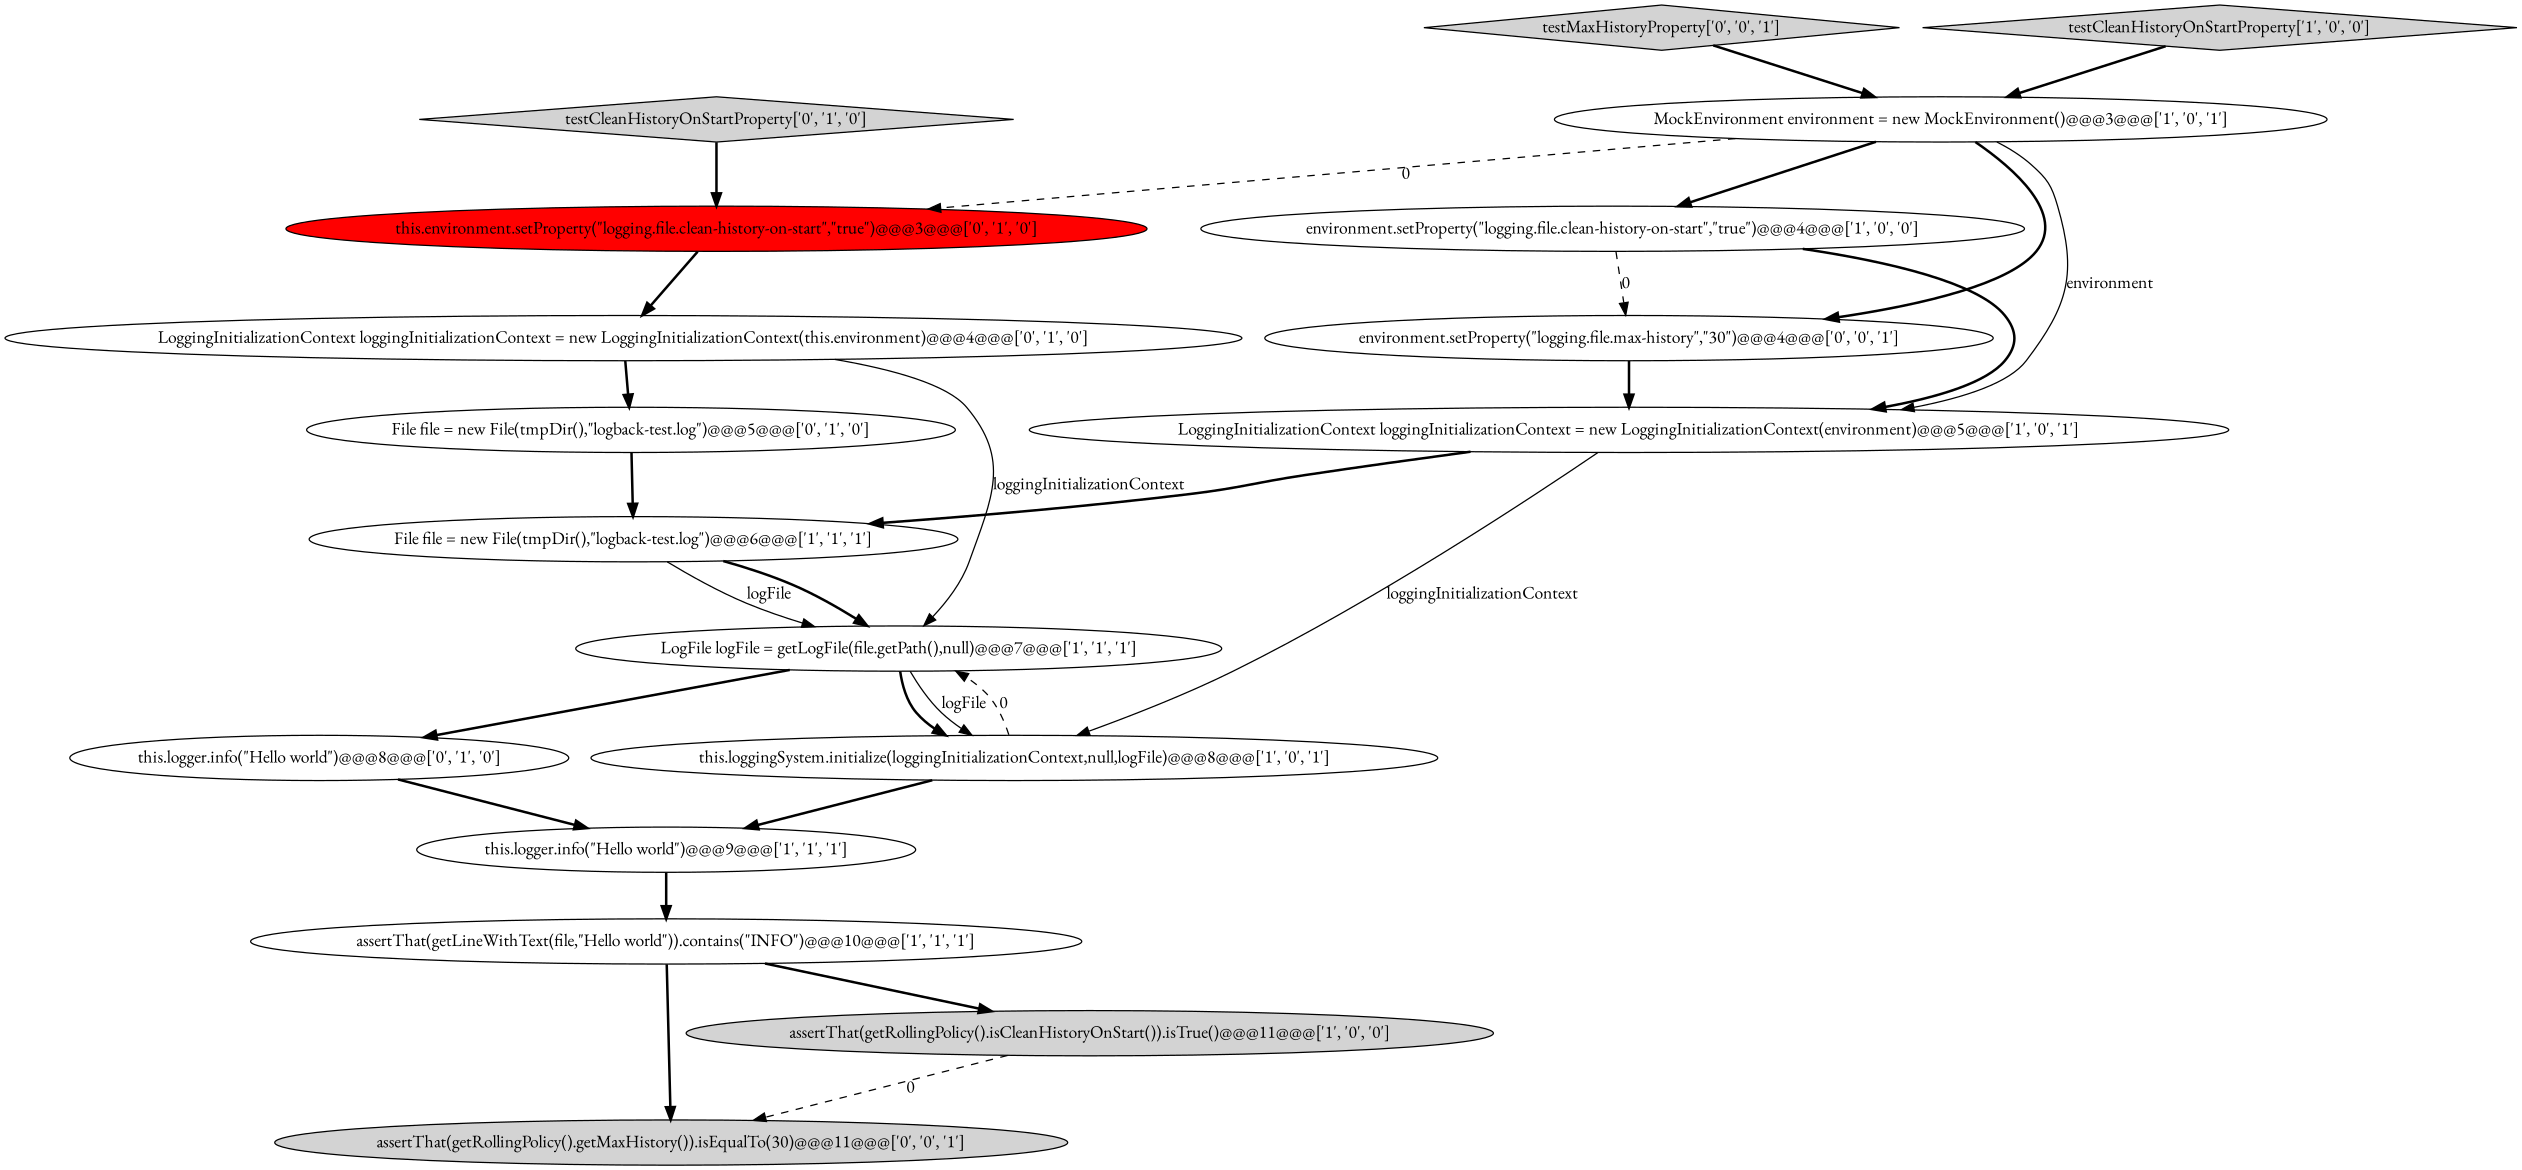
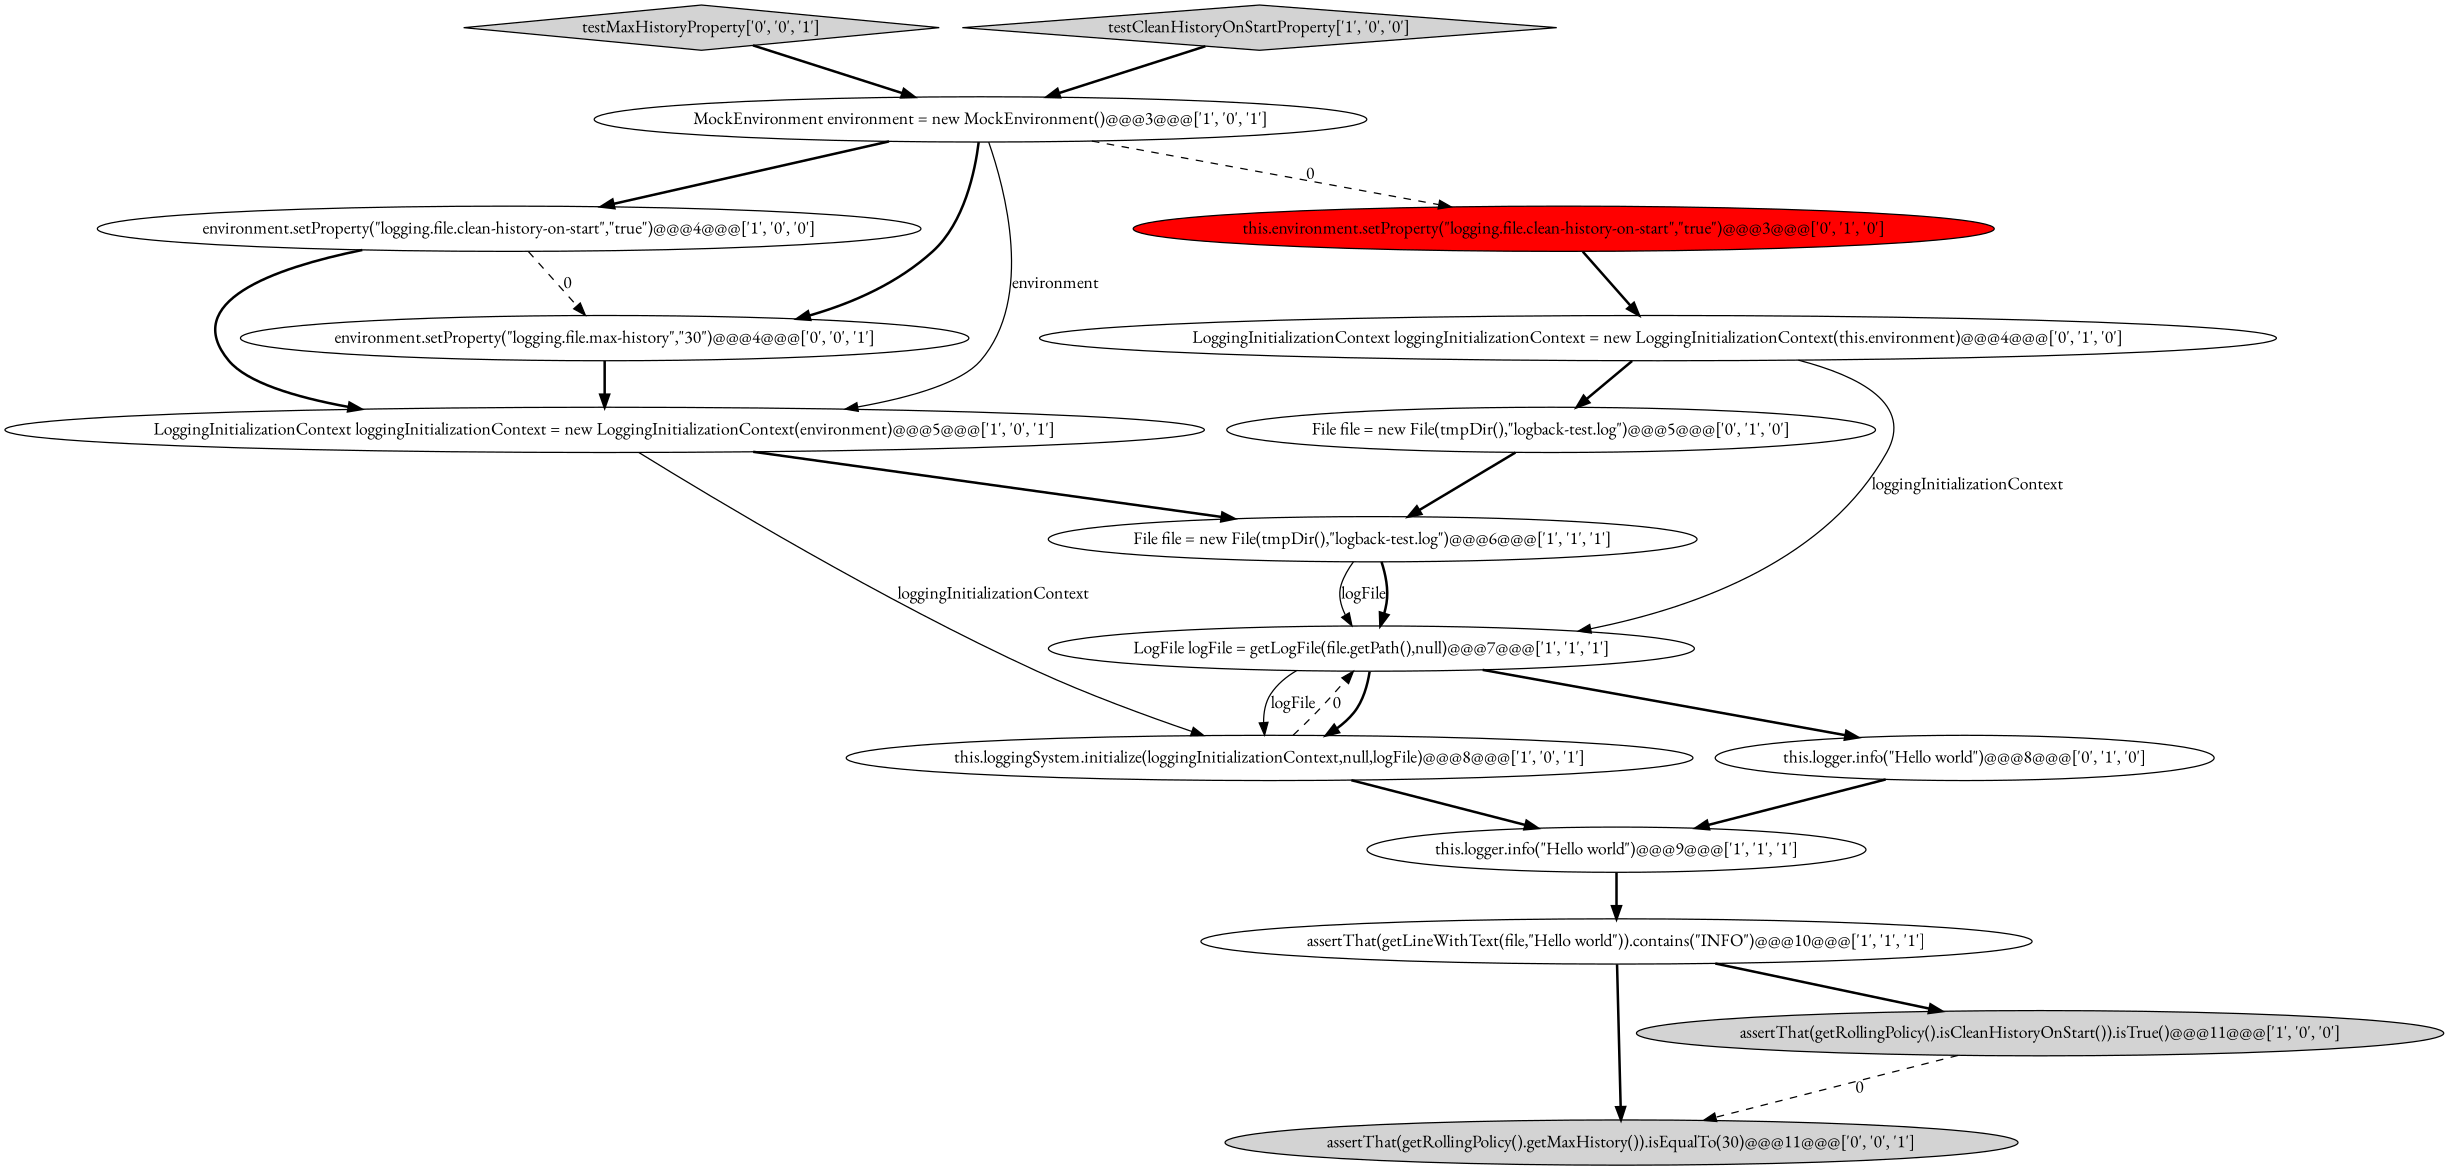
(716, 119) -> none
